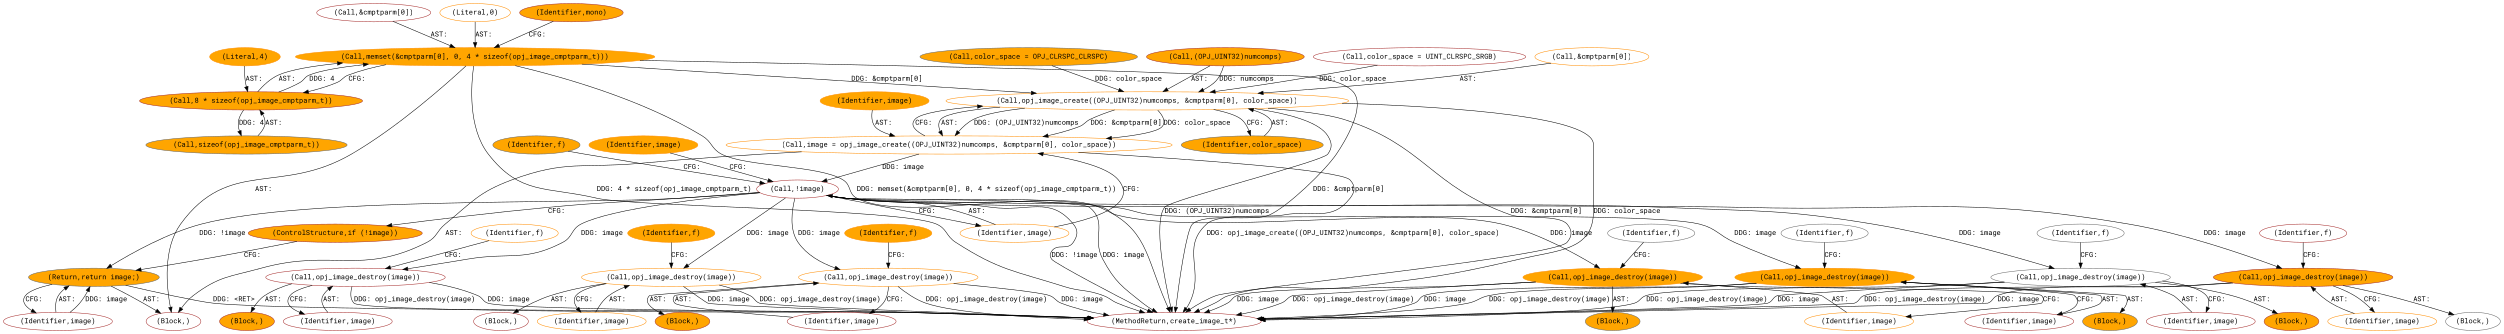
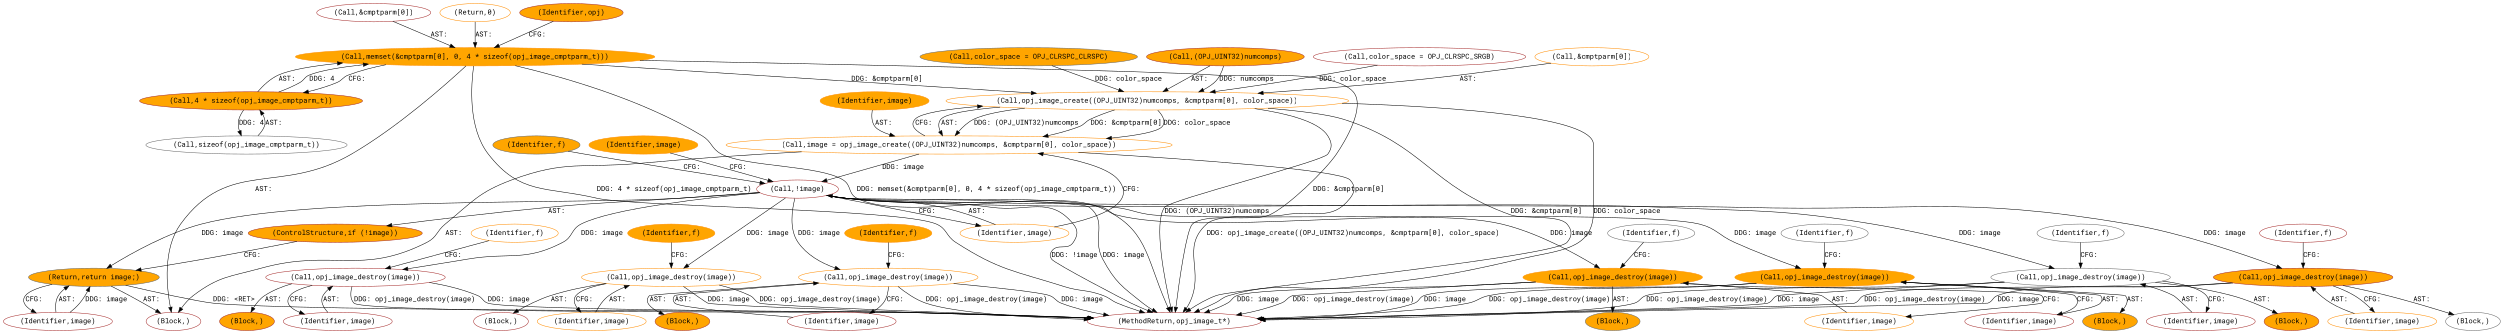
(475, 13) -> (475, 13)
(571, 13) -> (571, 13)
(245, 57) -> none
(1420, 57) -> (1420, 57)
(251, 101) -> (251, 101)
(246, 145) -> (246, 145)
(1252, 145) -> none
(559, 211) -> (559, 211)
(222, 233) -> (222, 233)
(1174, 321) -> (1174, 321)
